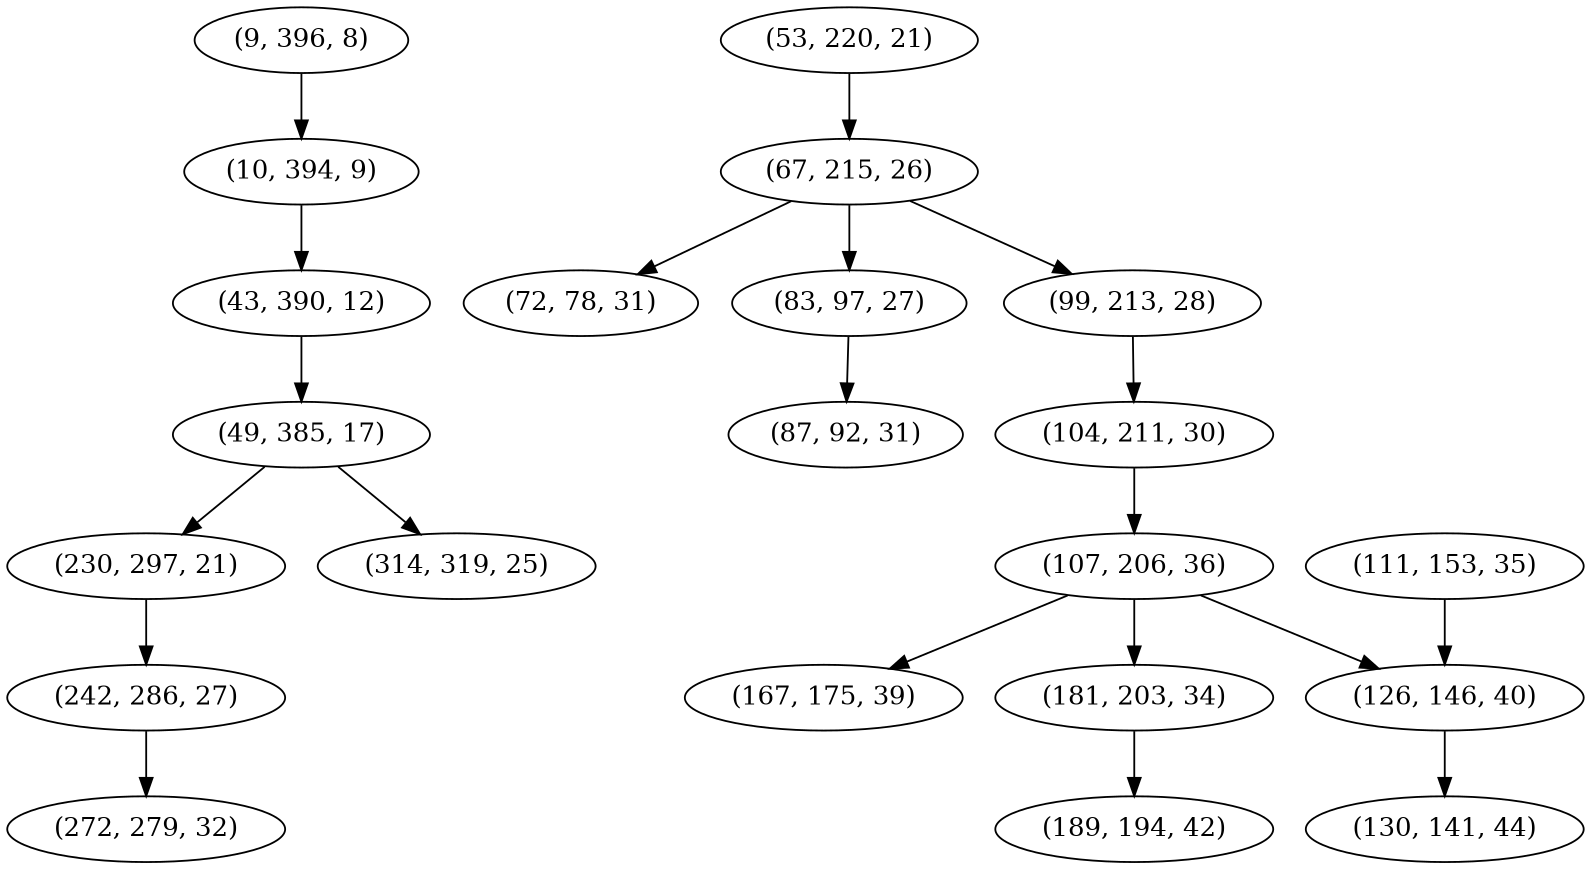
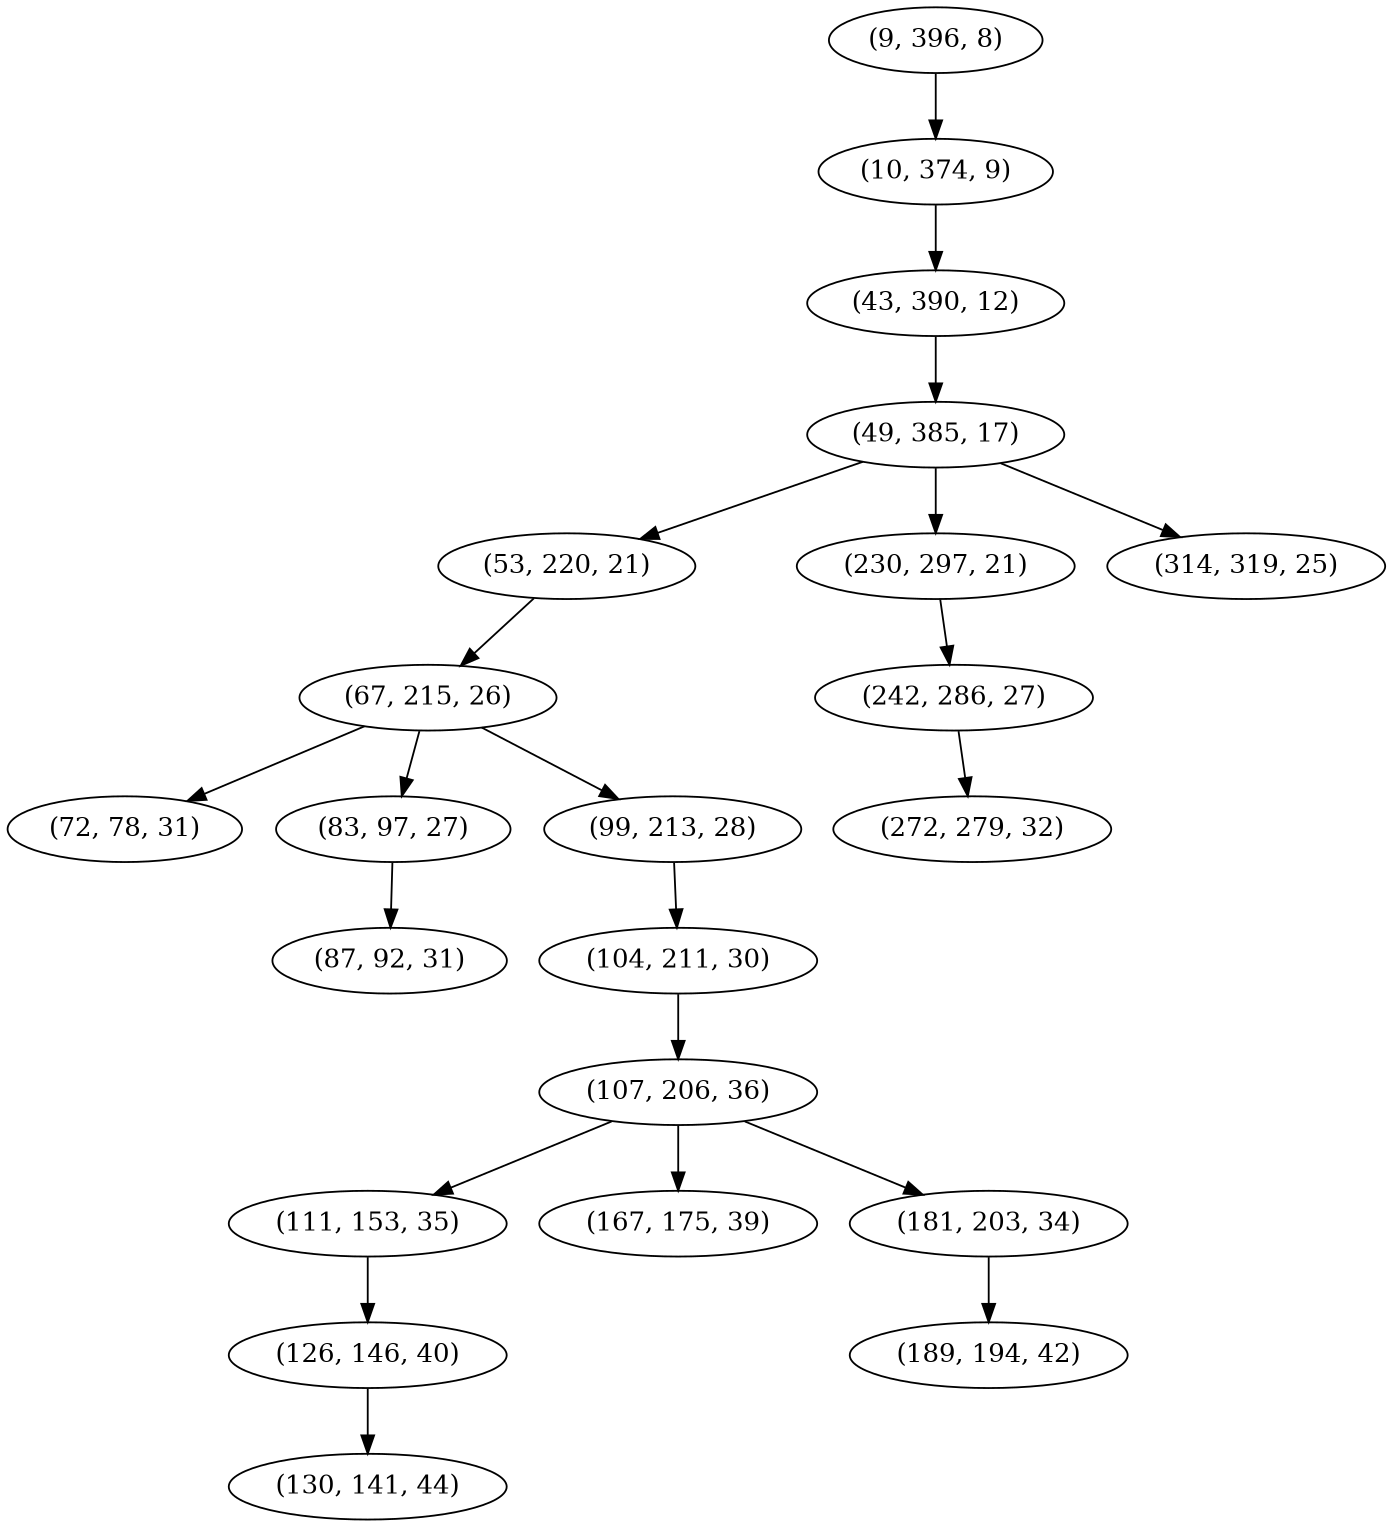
(301, 172) -> (936, 172)
none -> (760, 497)
(1281, 629) -> (531, 1155)
